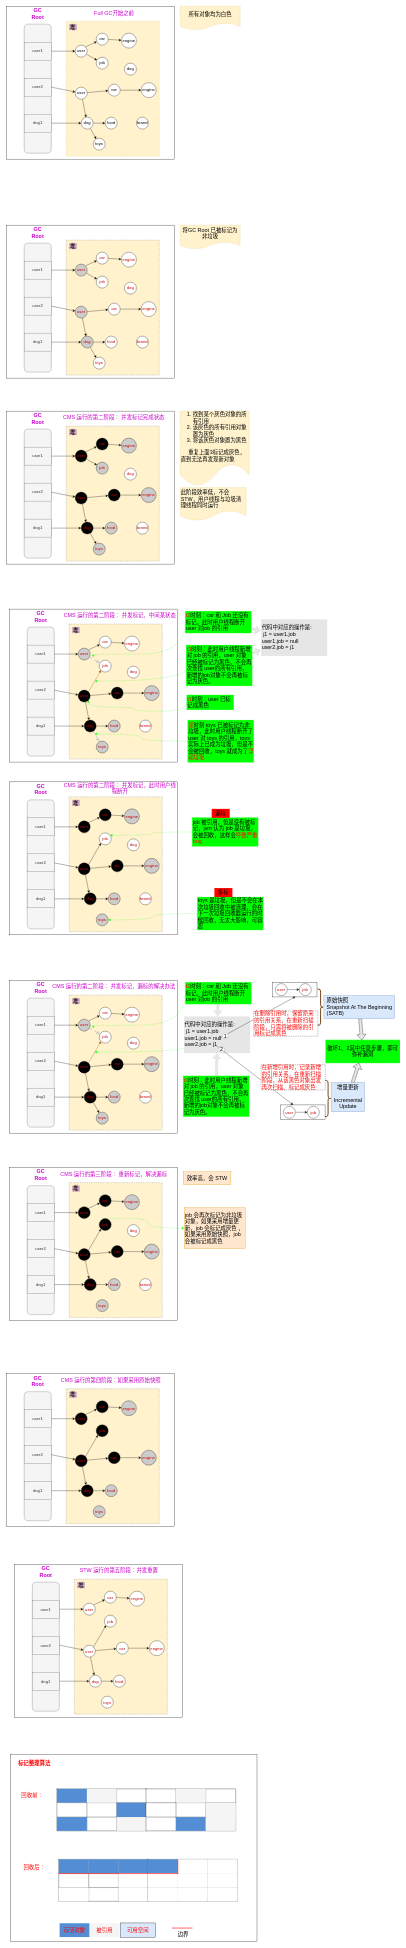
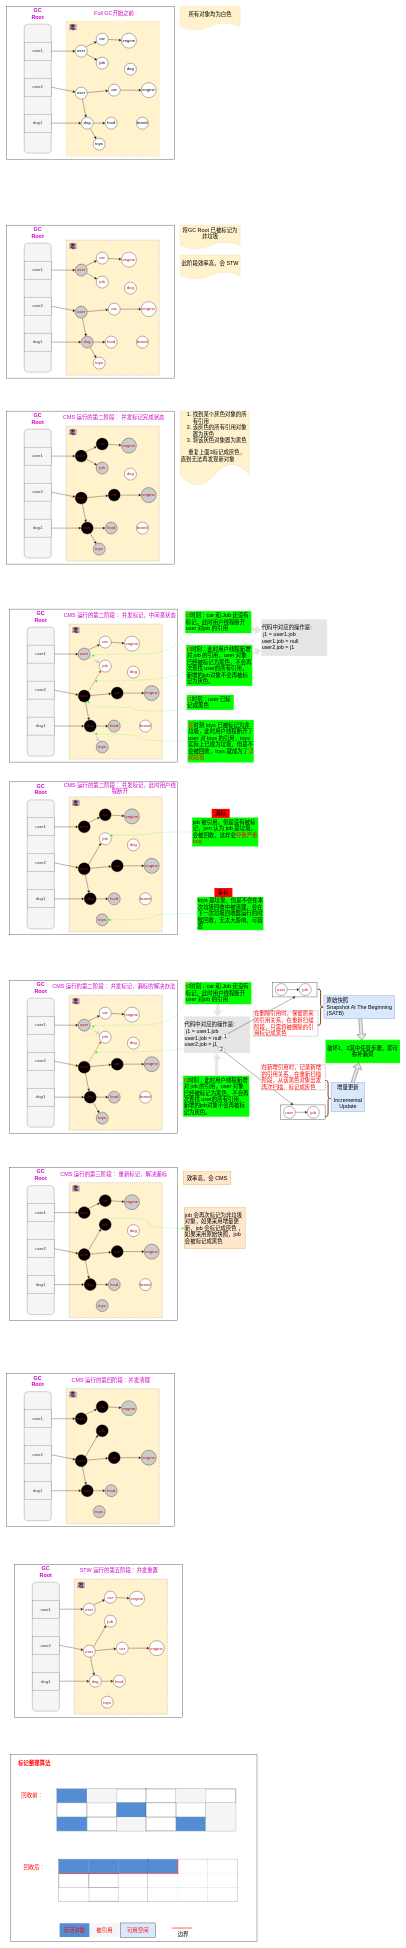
none -> (210, 267)
(213, 504) -> none
(207, 1179) -> (207, 1179)
(111, 1380) -> (111, 1380)
